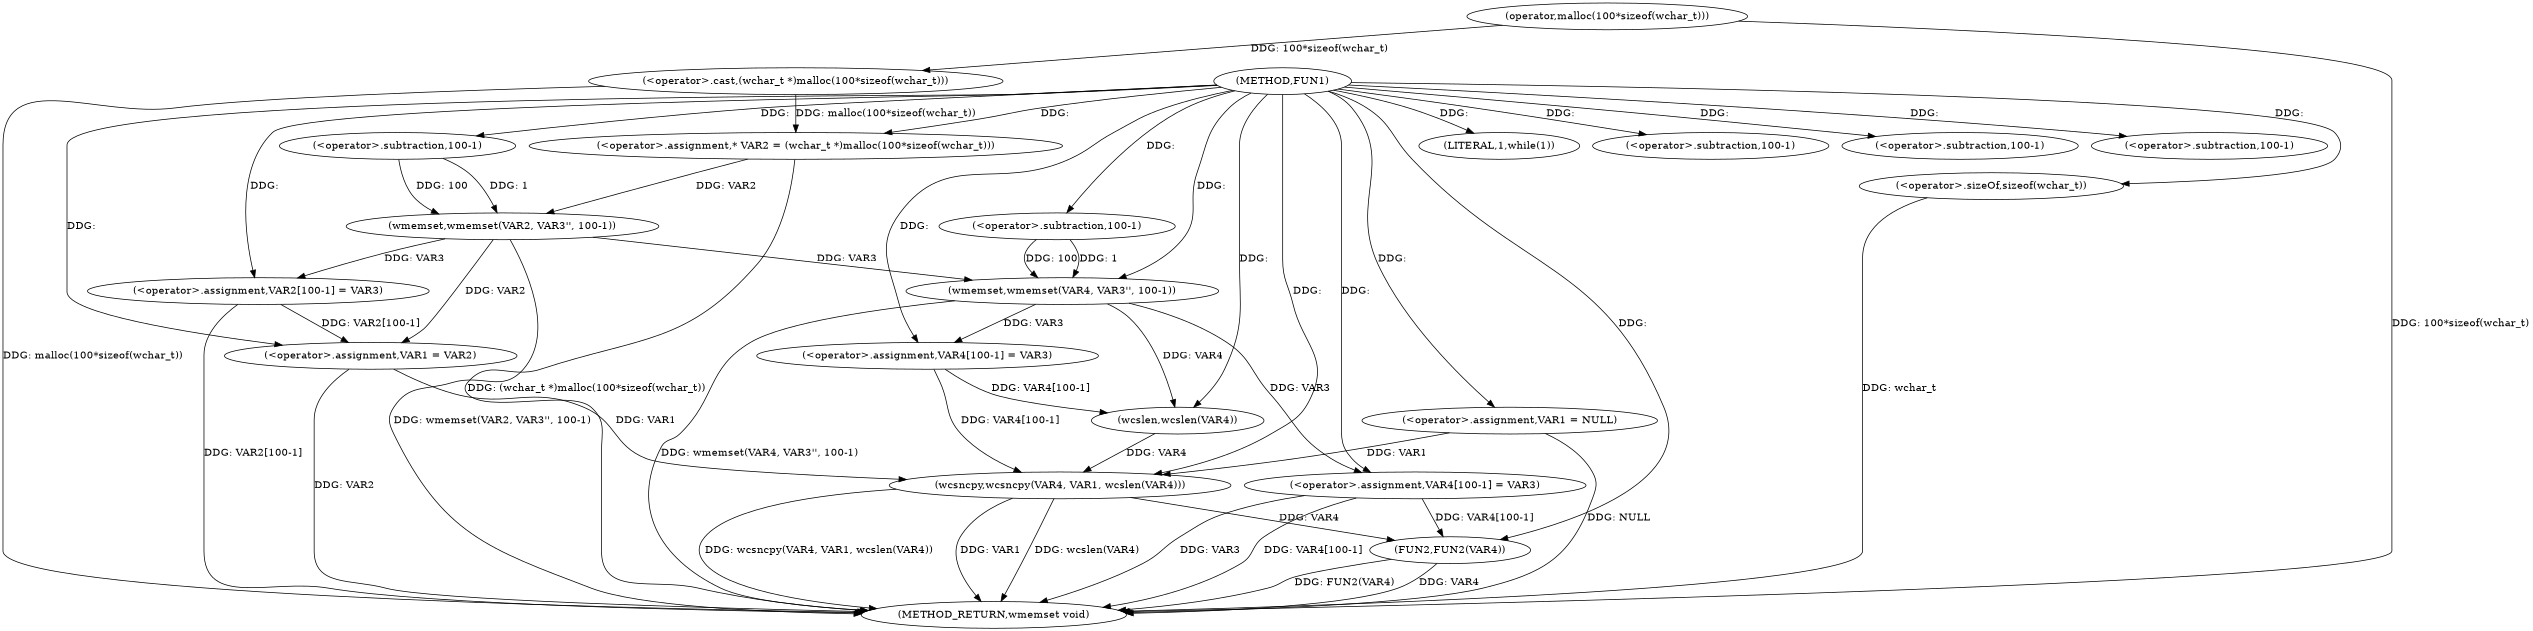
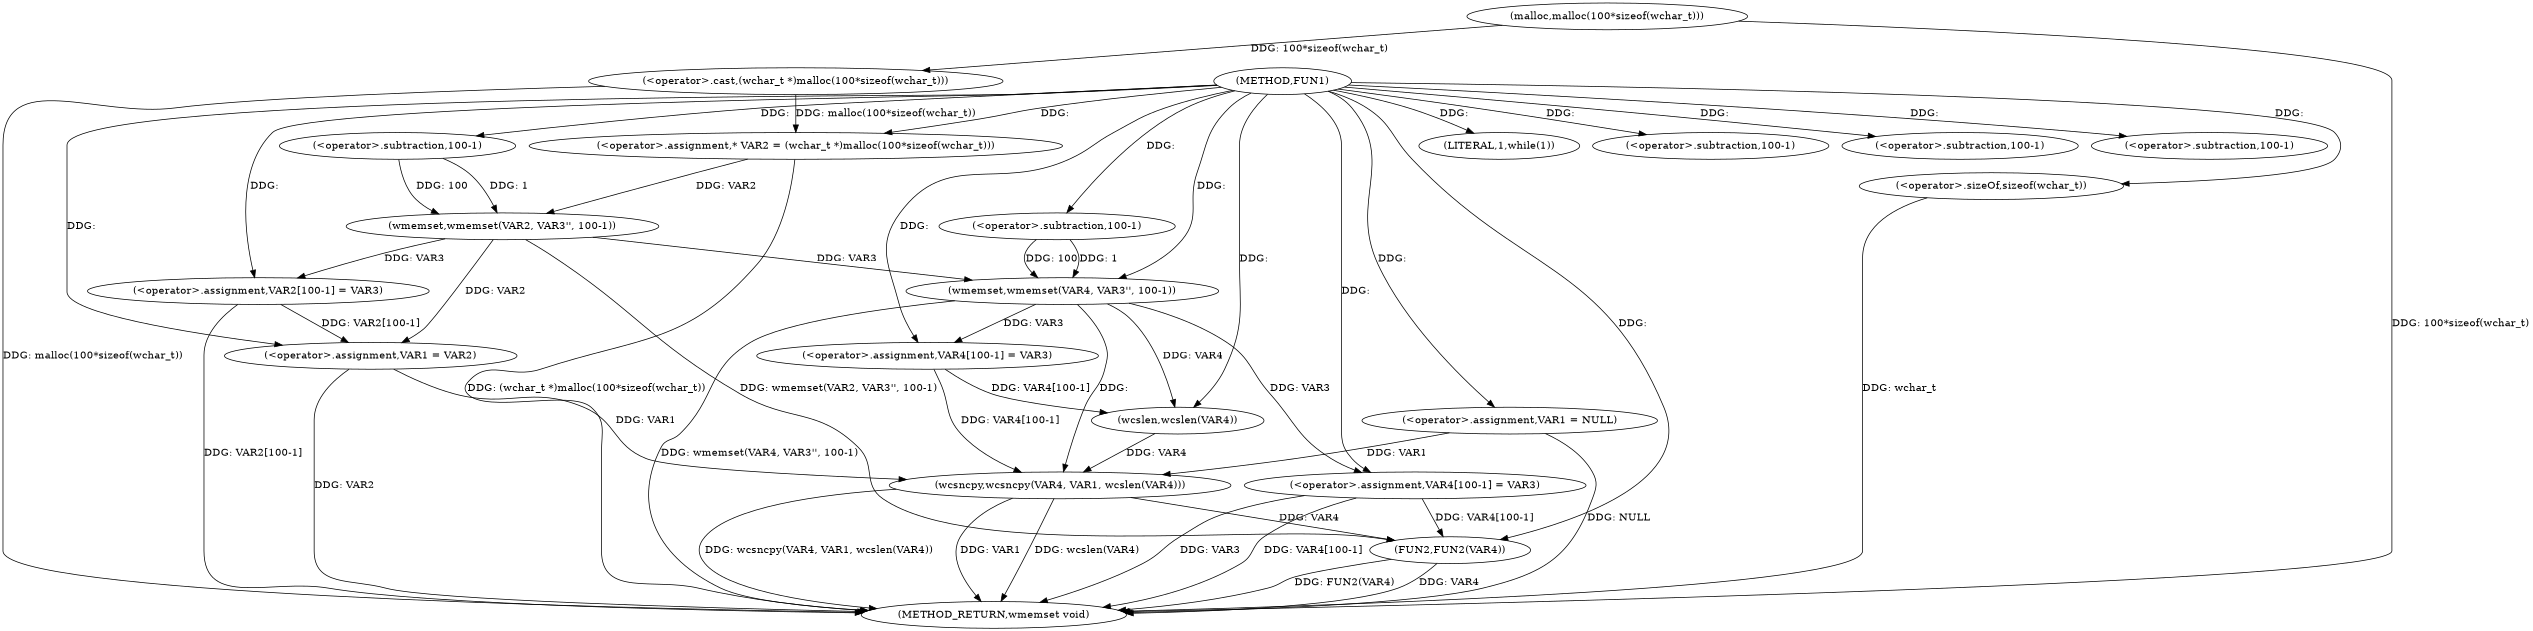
(1607, 16) -> (1607, 16)
(1304, 332) -> (1099, 383)
(457, 521) -> (908, 510)
